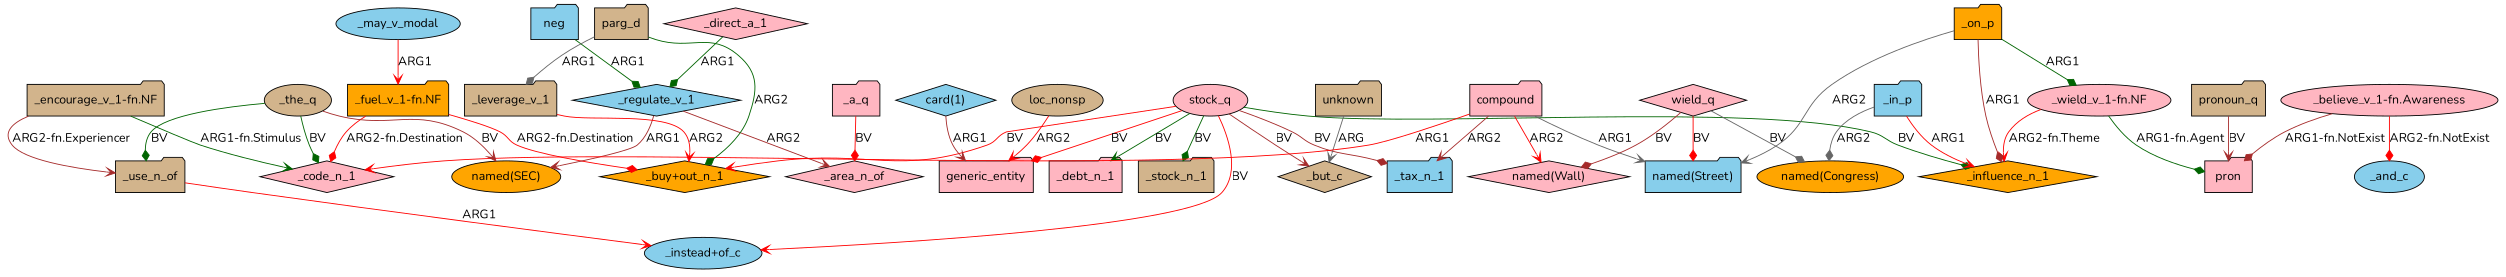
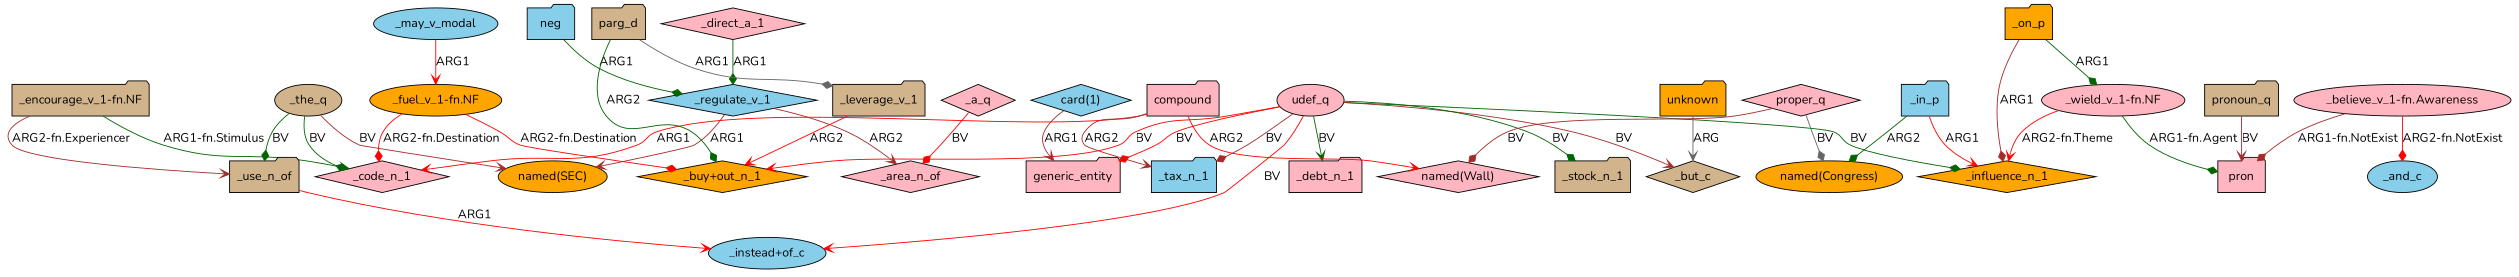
(398, 100) -> (436, 100)
(856, 100) -> (978, 100)
(1057, 100) -> none
(1210, 100) -> (1311, 100)
(1348, 100) -> (1693, 100)
(1693, 100) -> (1801, 100)
(1846, 122) -> (1882, 136)
(1693, 177) -> none
